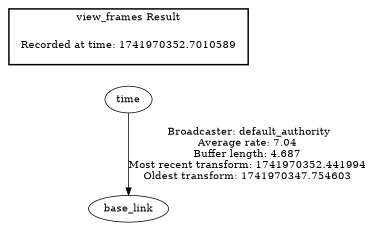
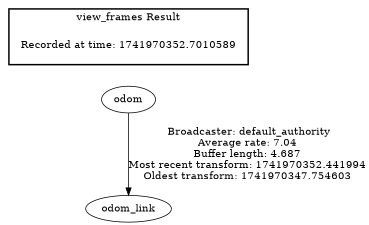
(129, 100) -> (129, 100)
(129, 209) -> (129, 209)
